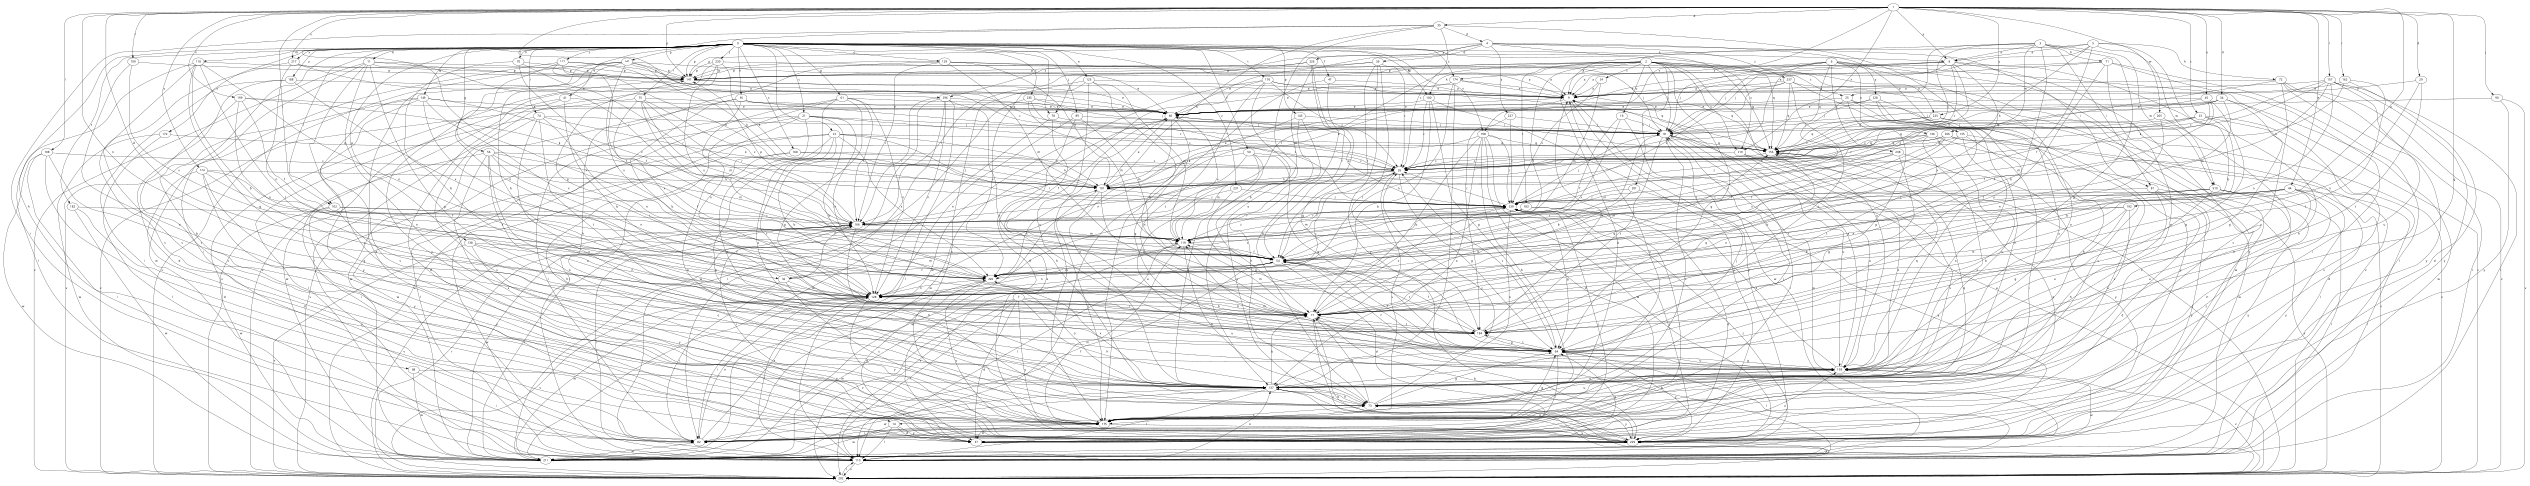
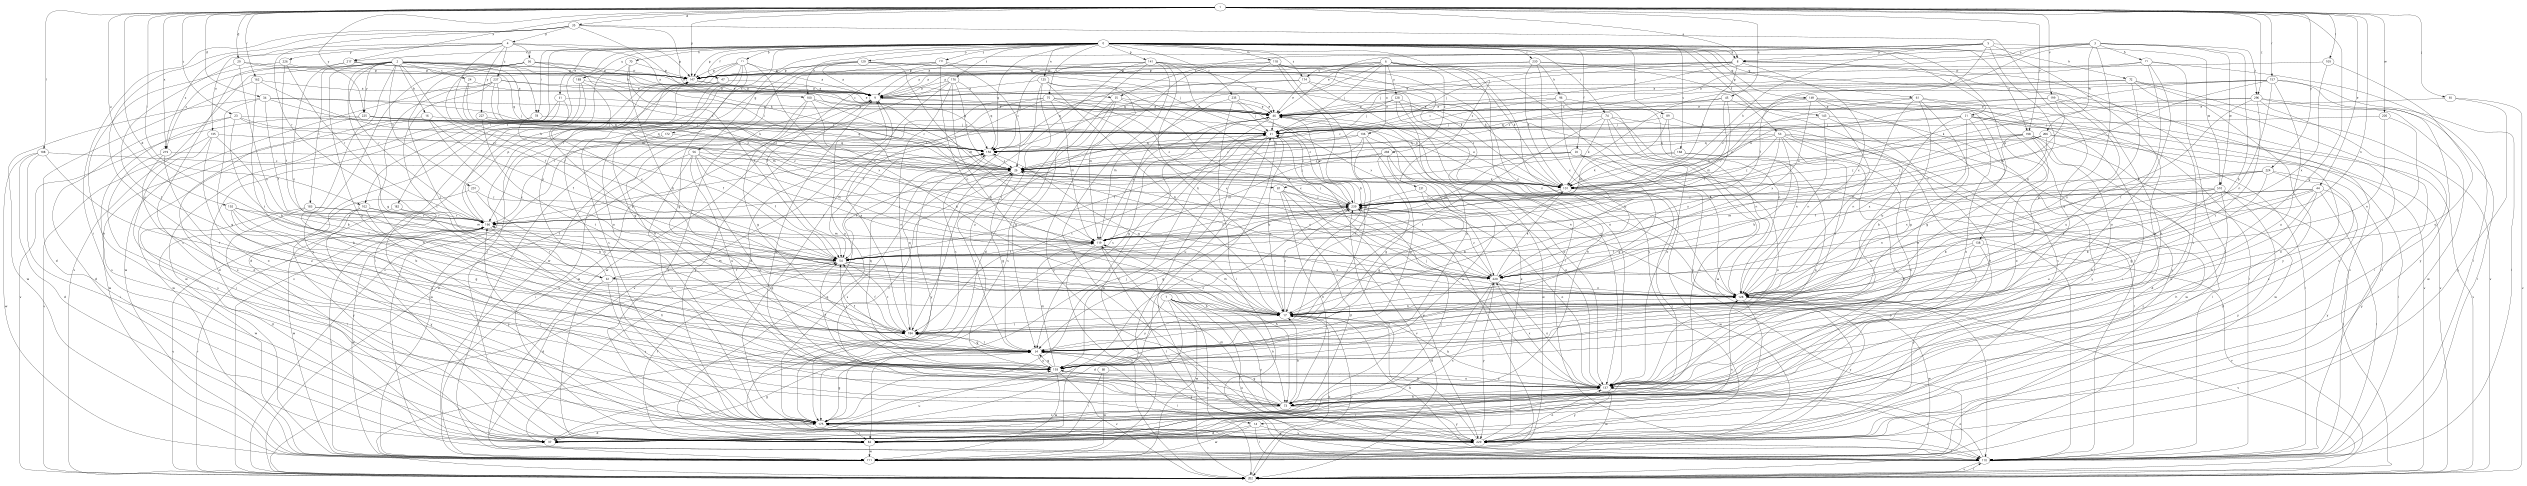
(116, 58) -> none
none -> (354, 71)
(740, 71) -> (1550, 77)
